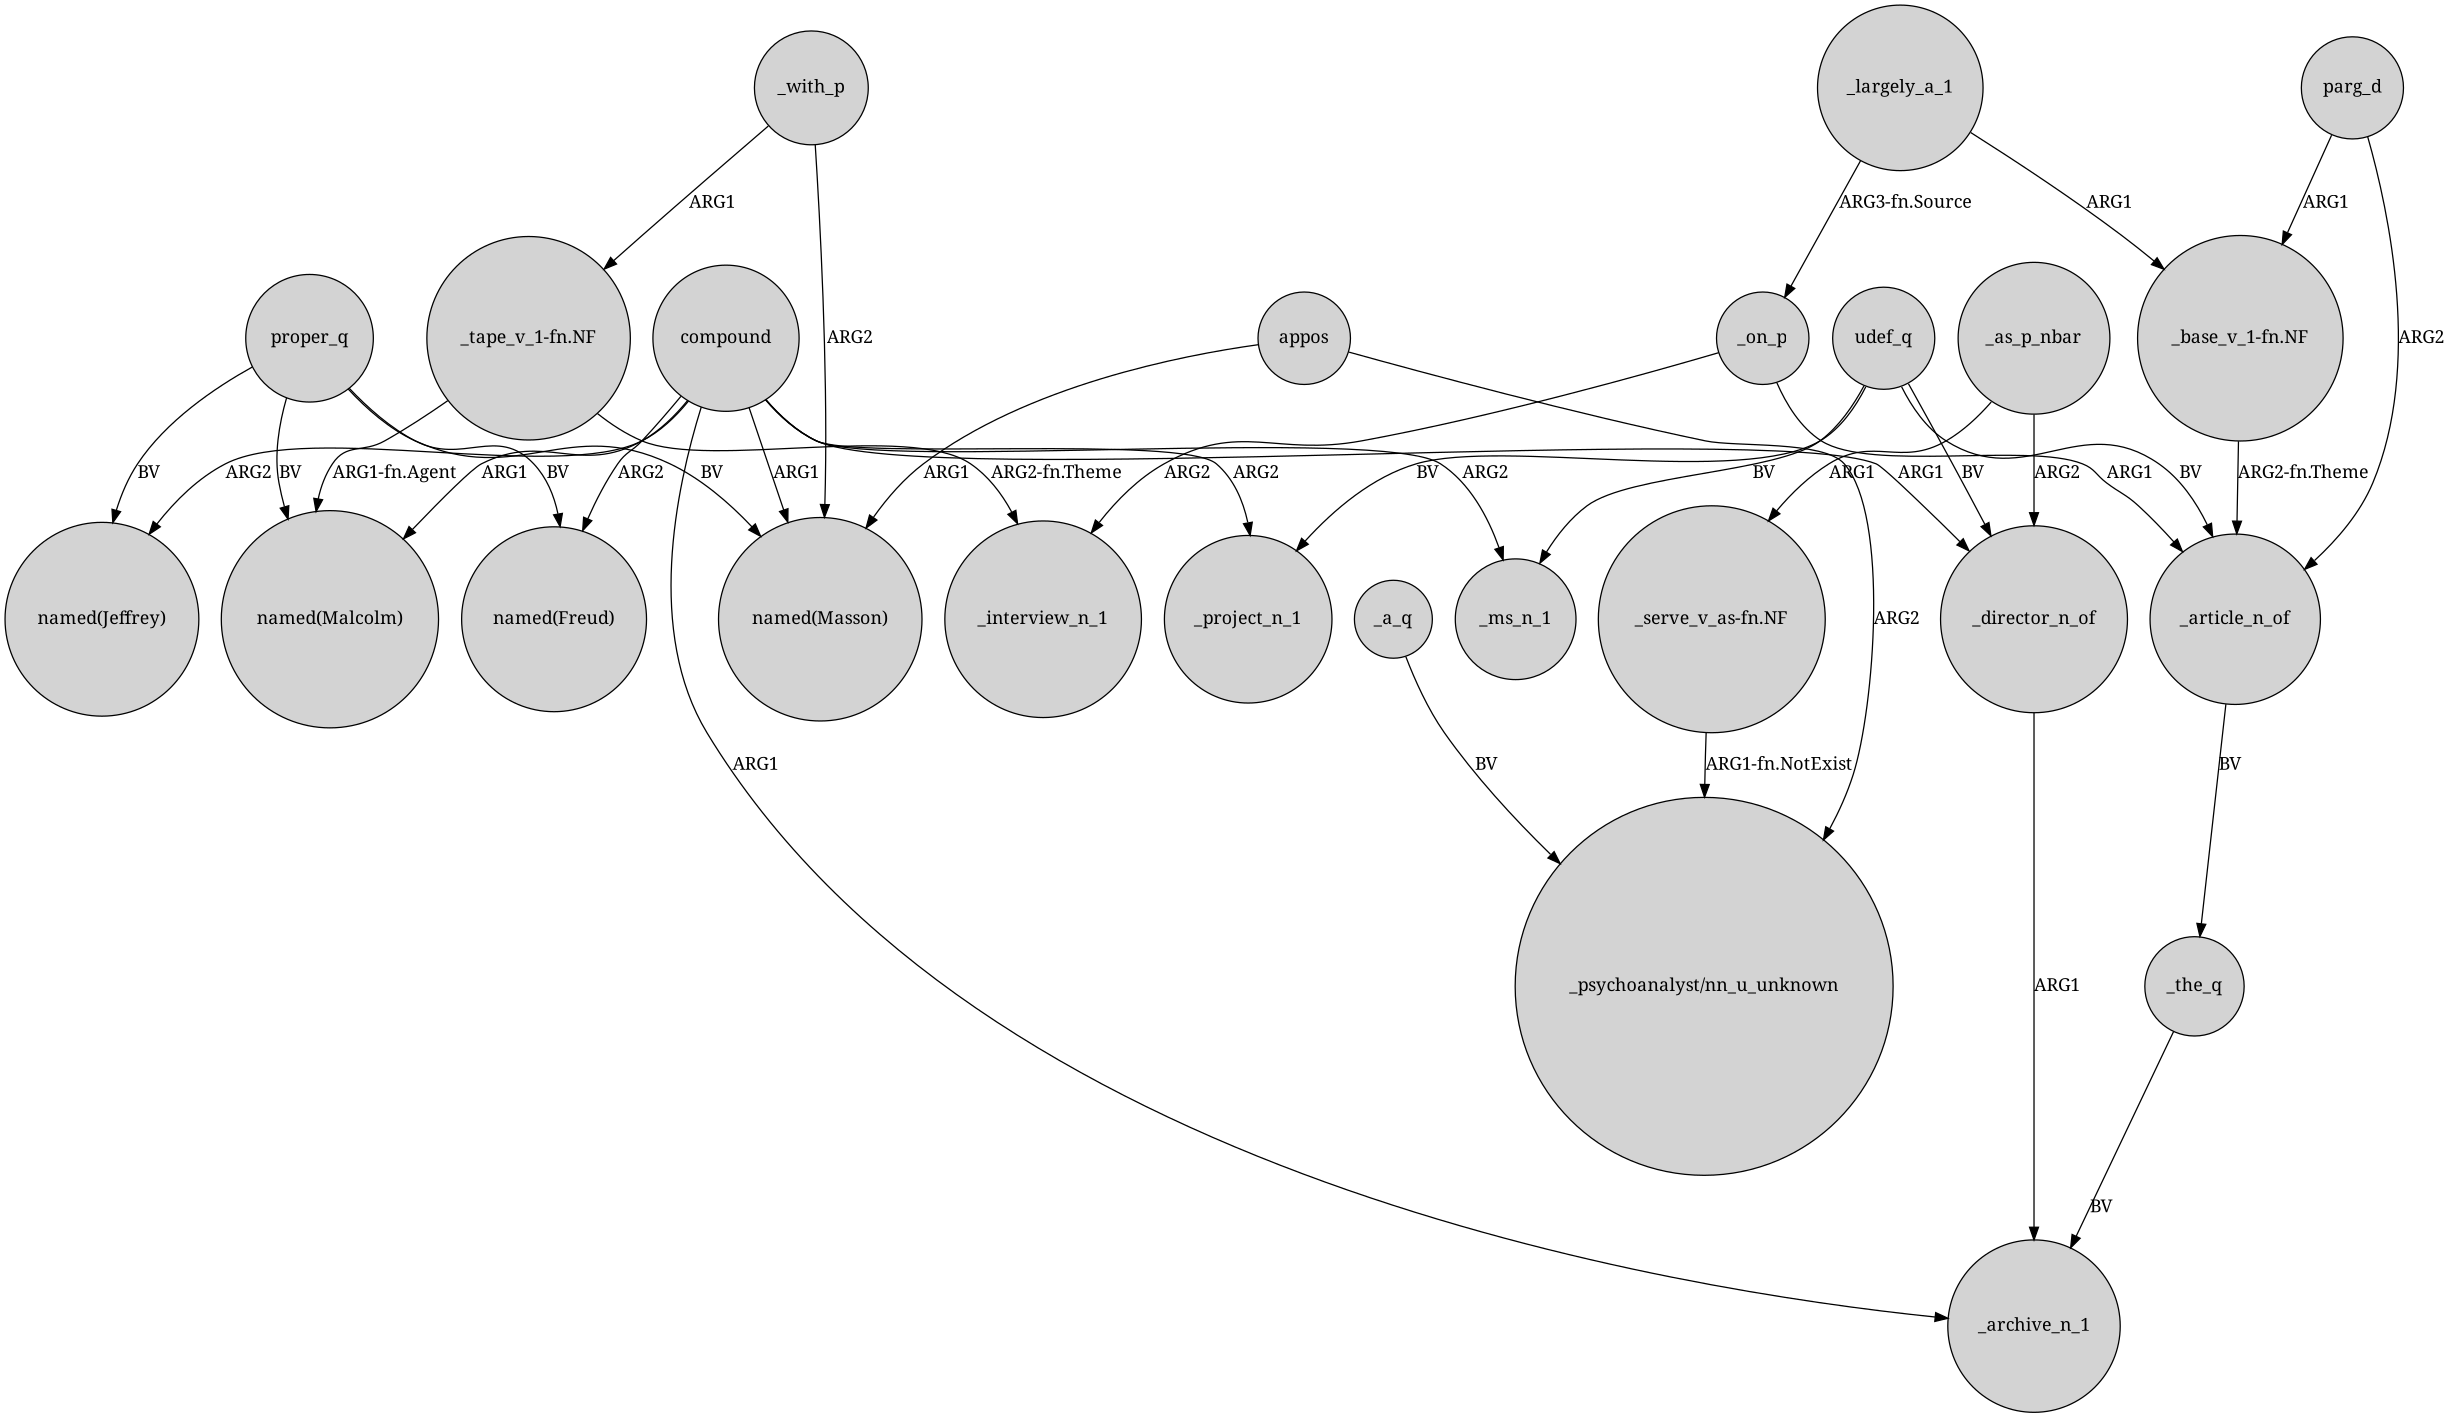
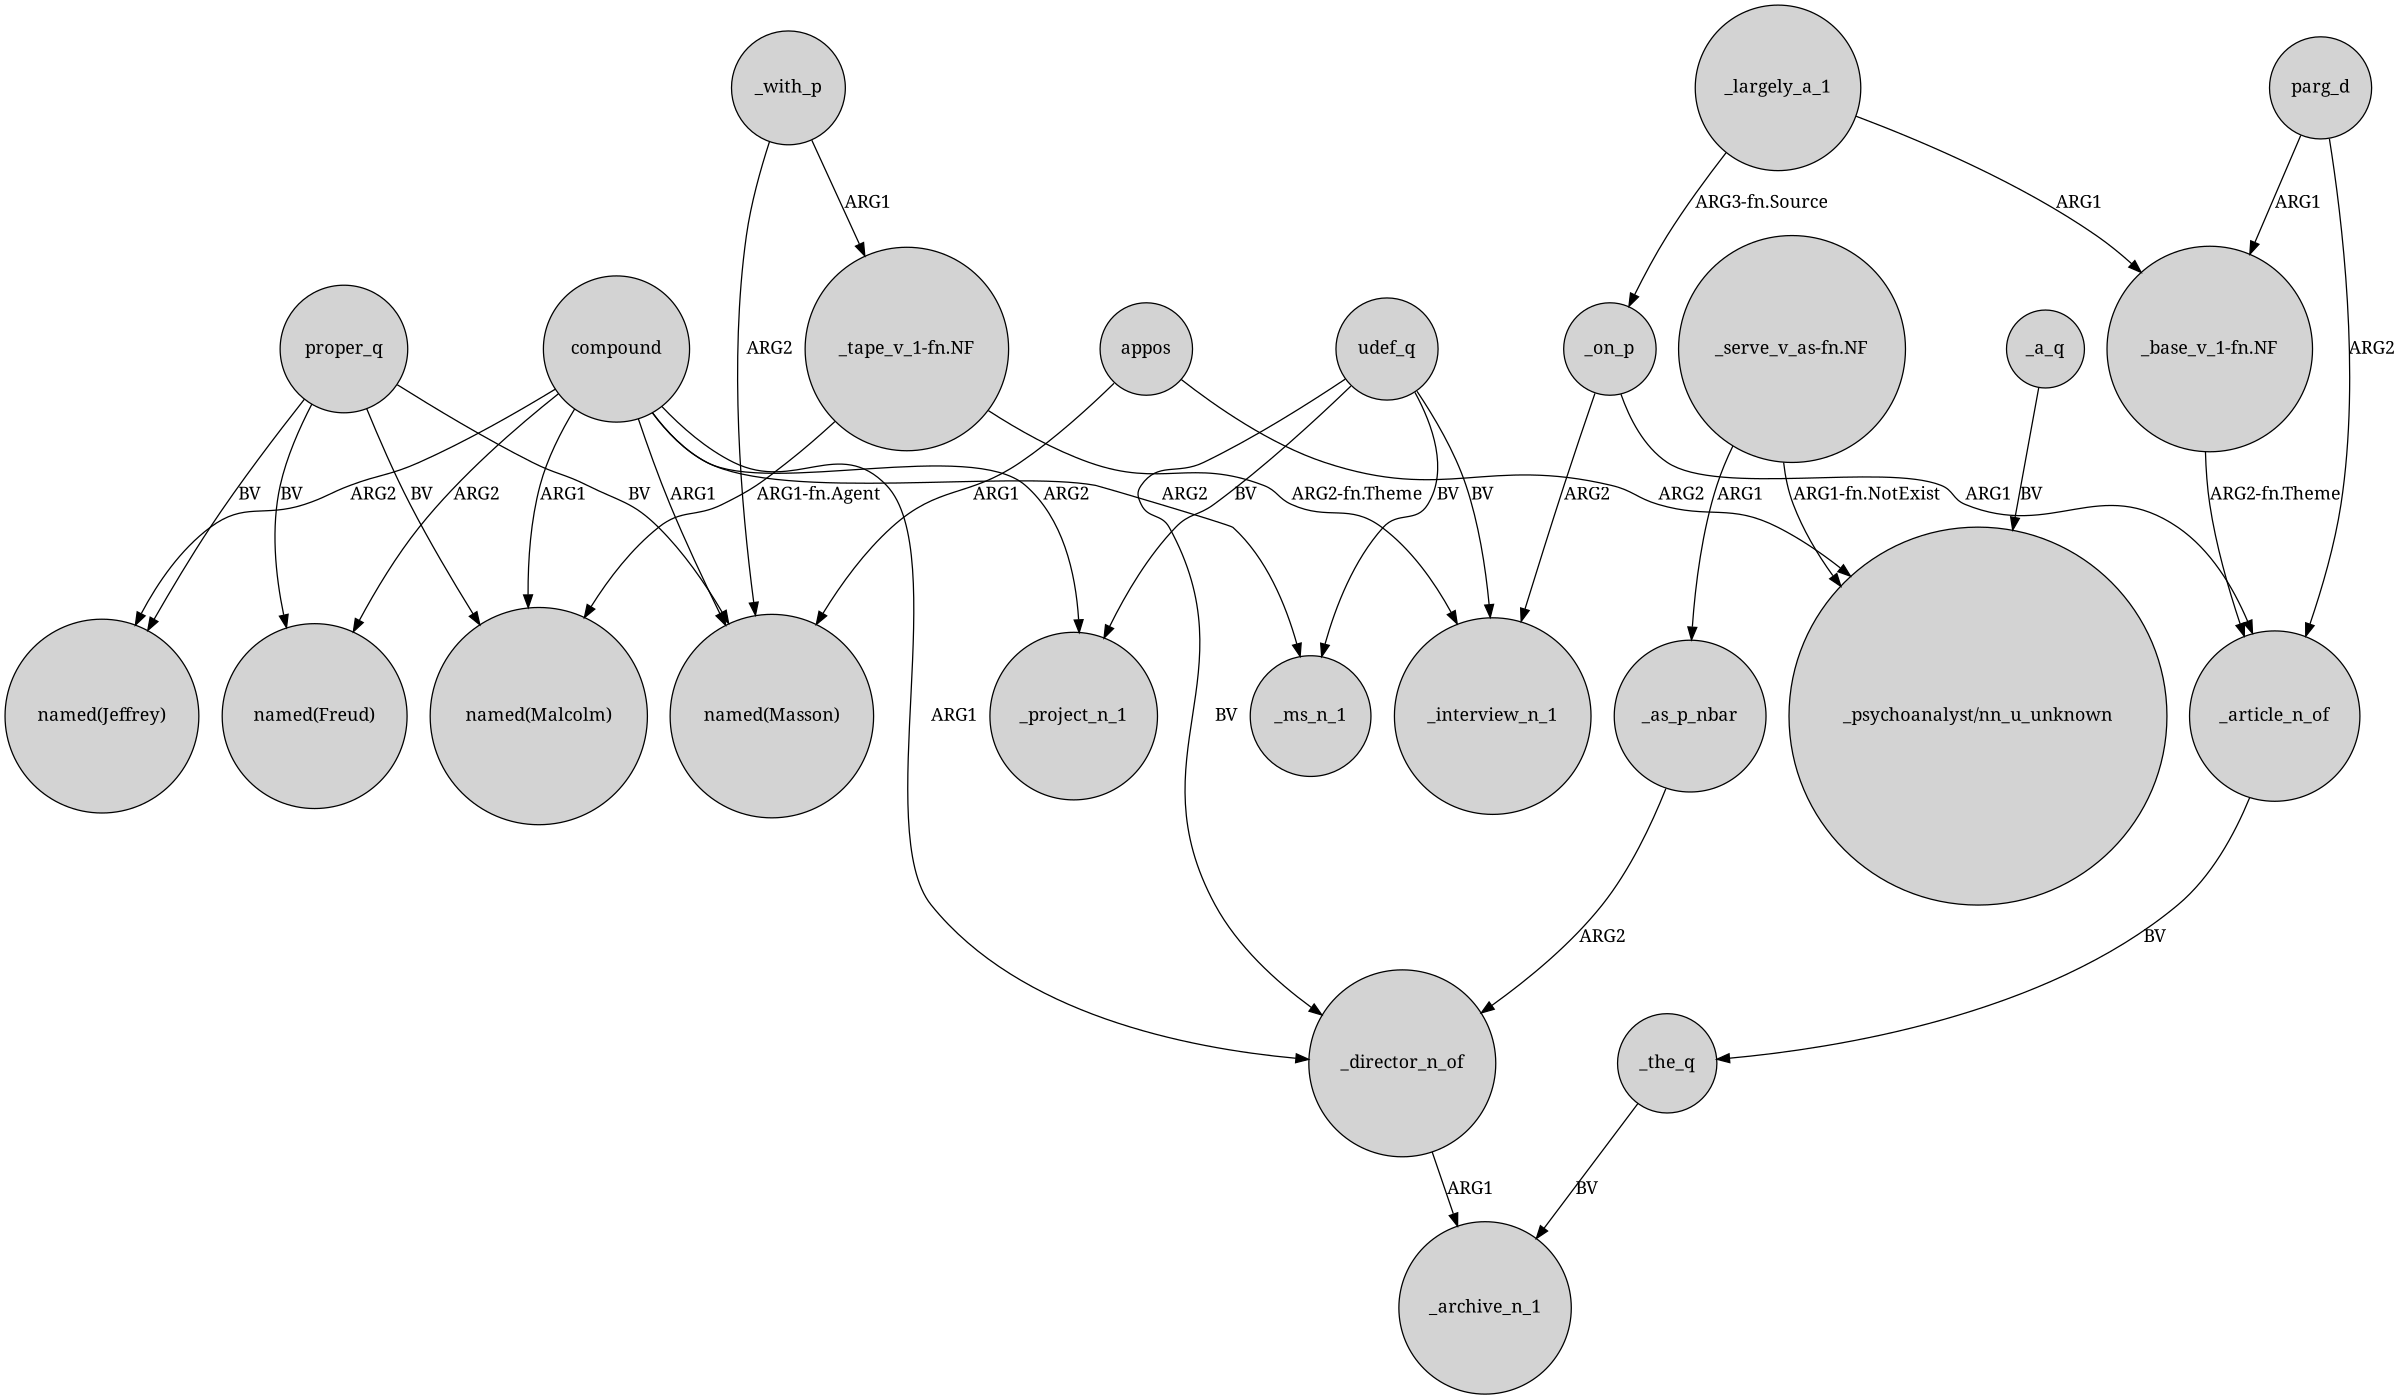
(1932, 447) -> (1704, 534)
(2066, 449) -> (1468, 493)
(1104, 1082) -> none
